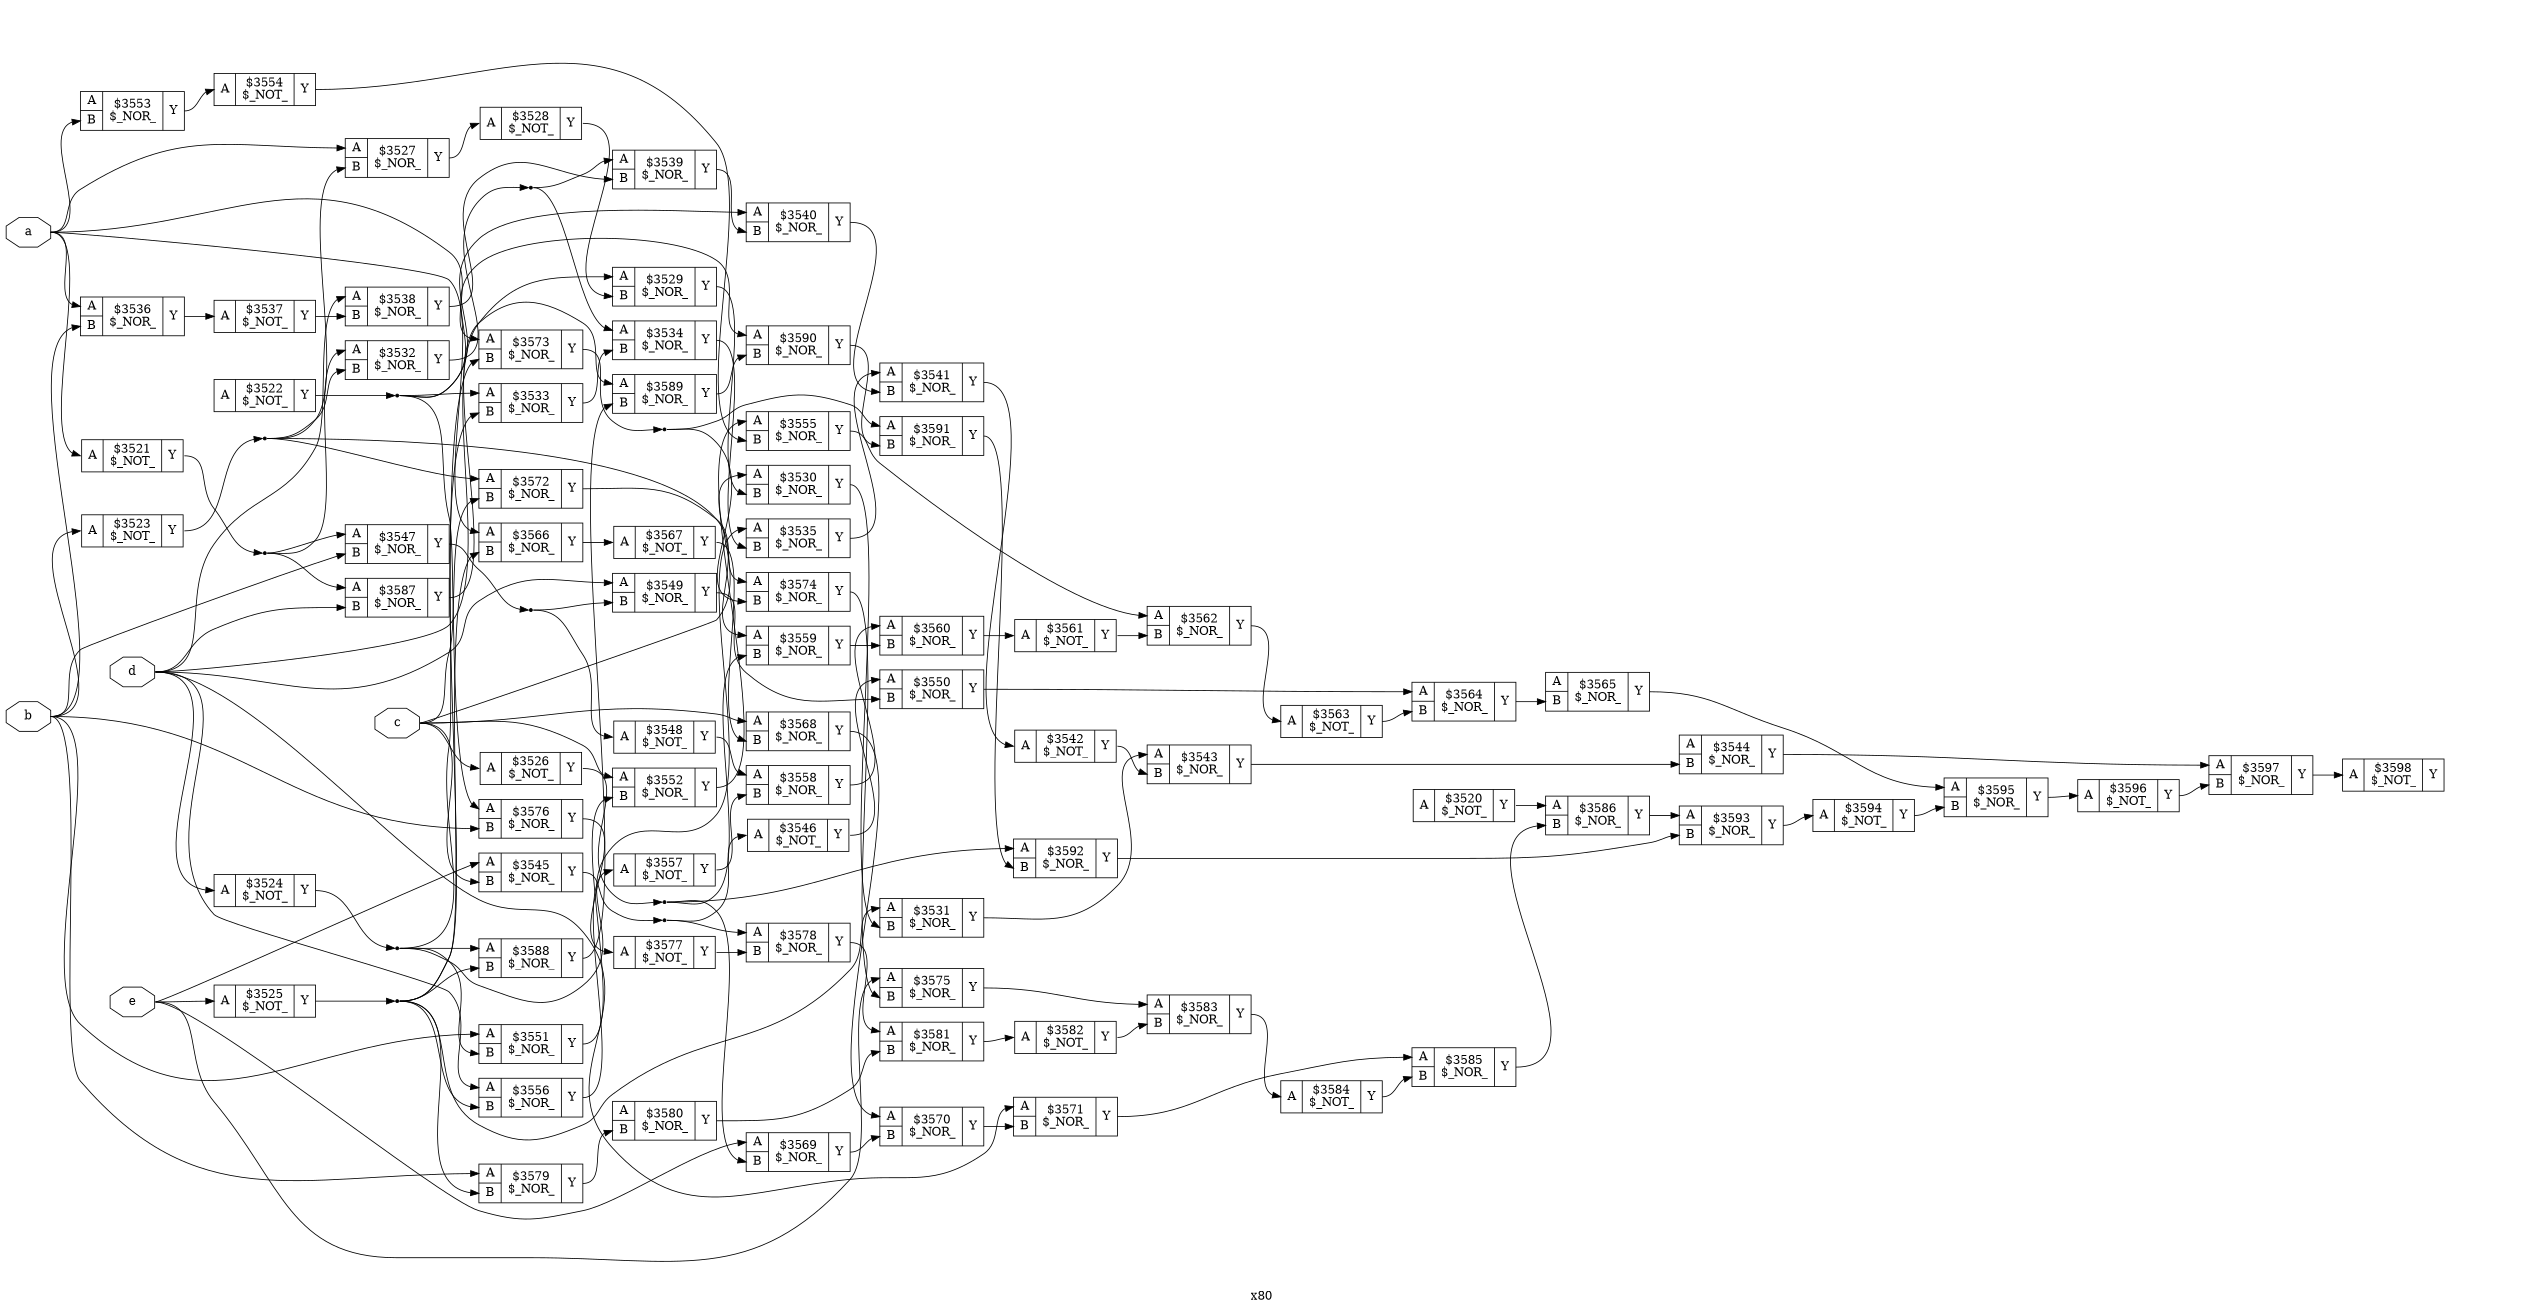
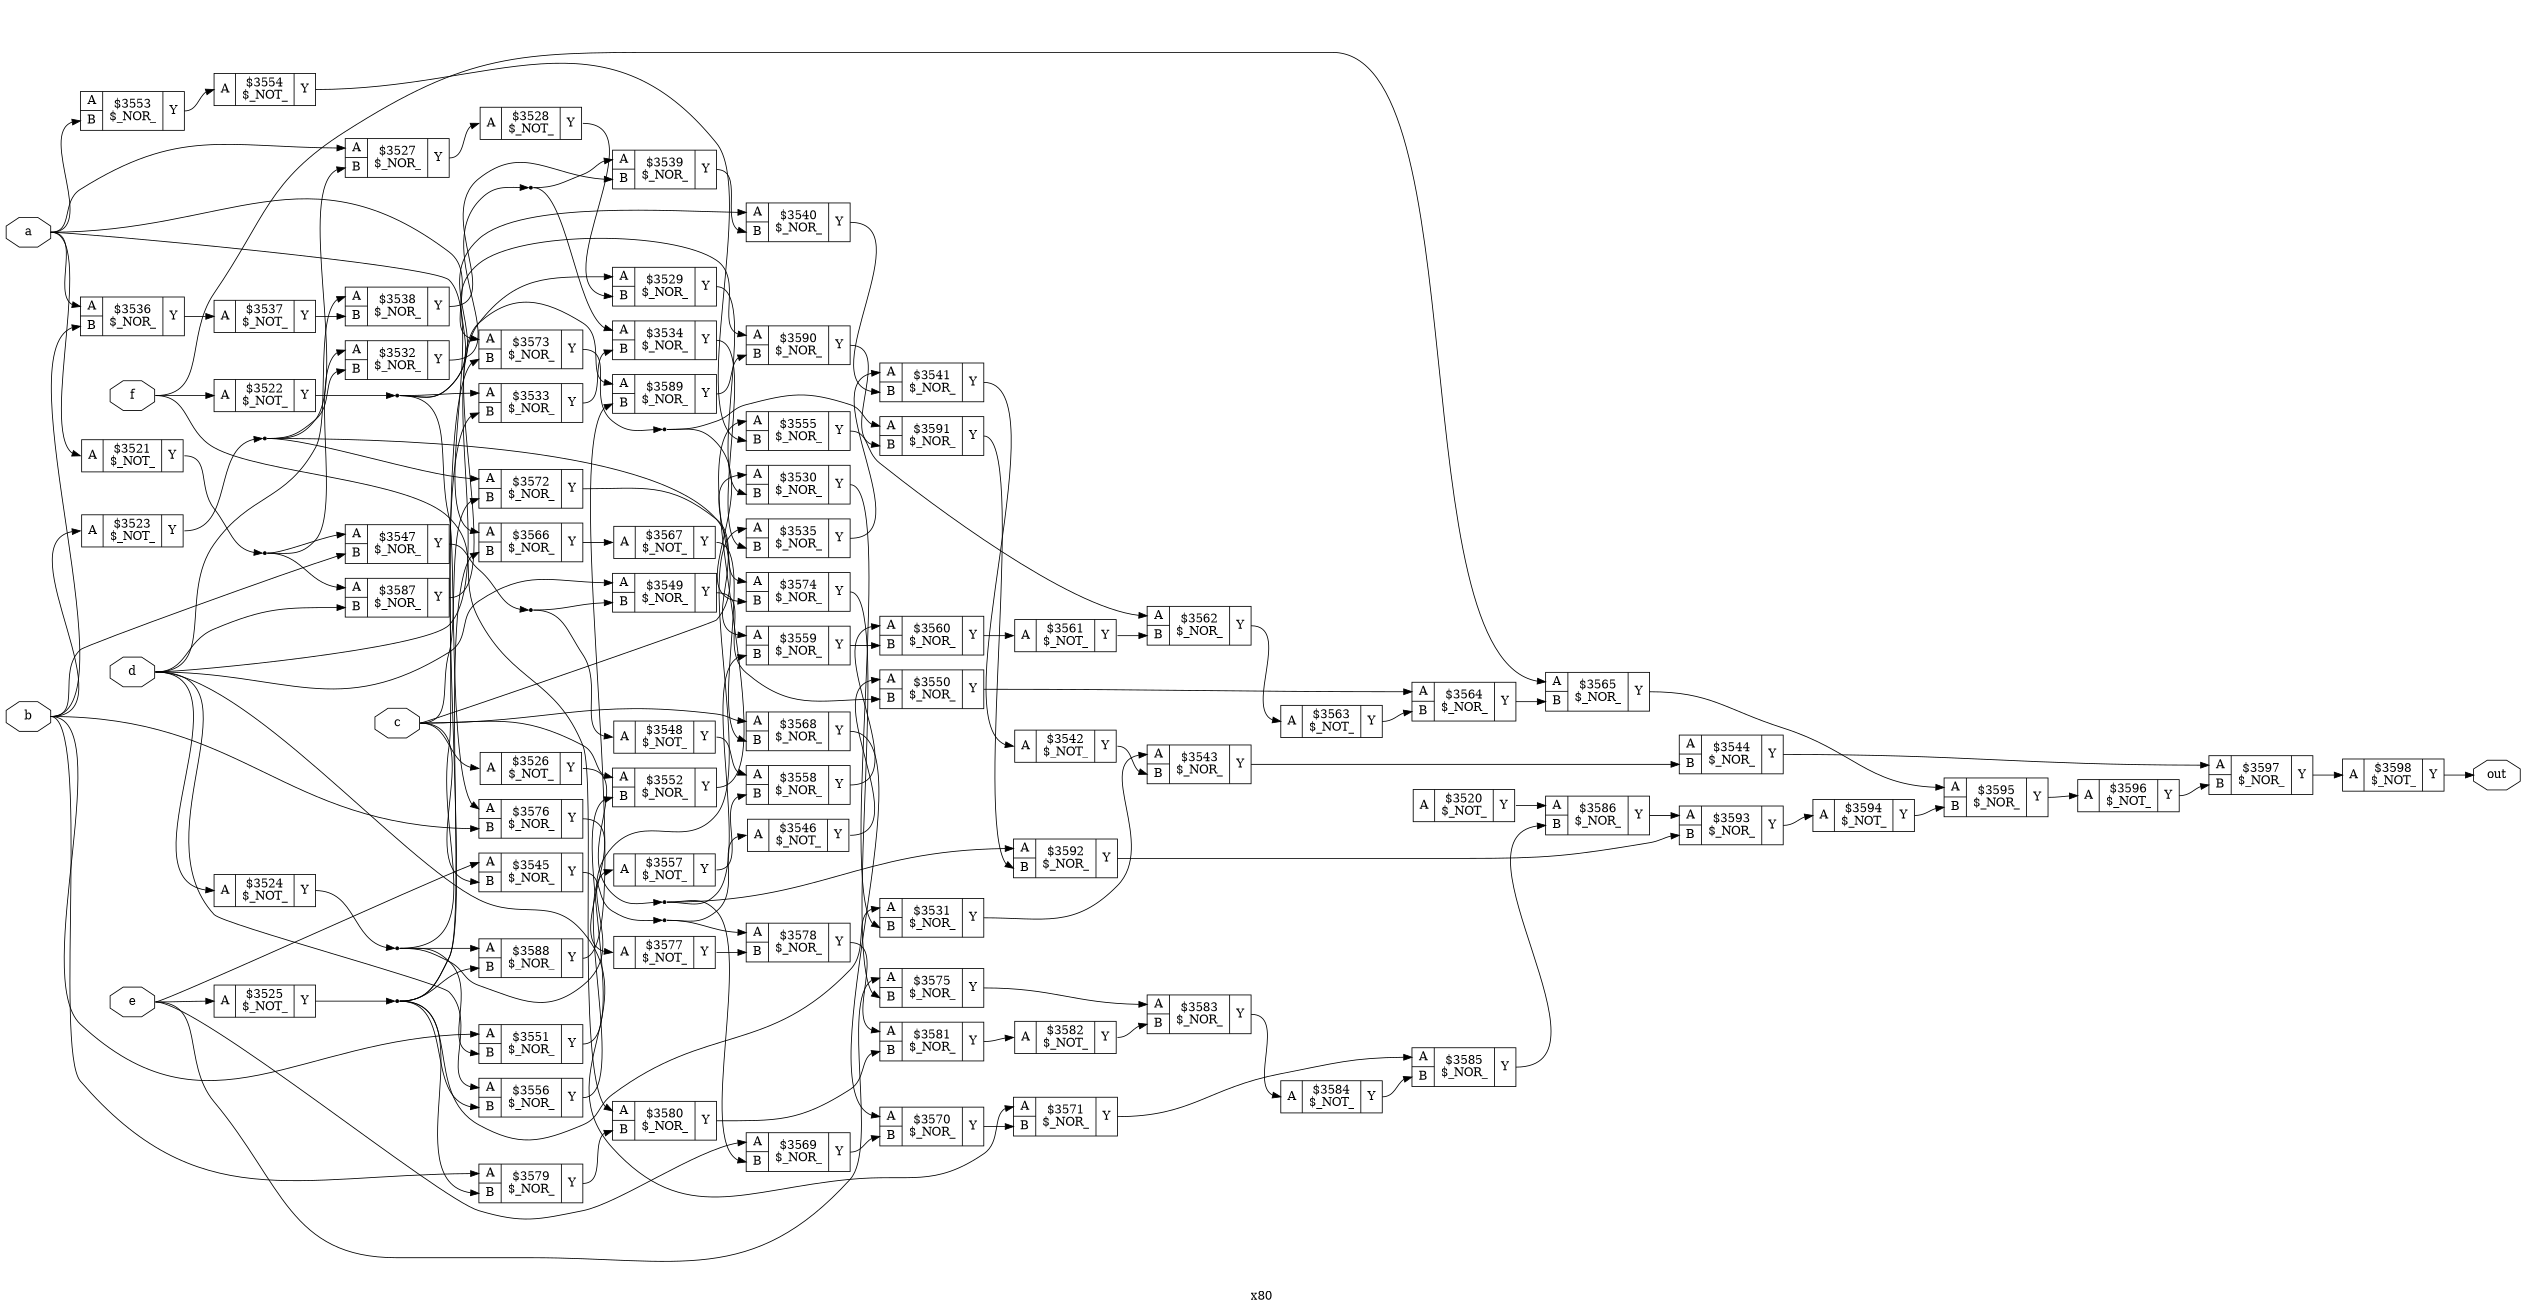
none -> (132, 396)
none -> (2497, 775)
